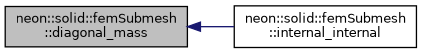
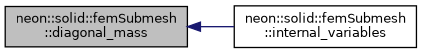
(325, 27) -> (325, 27)
